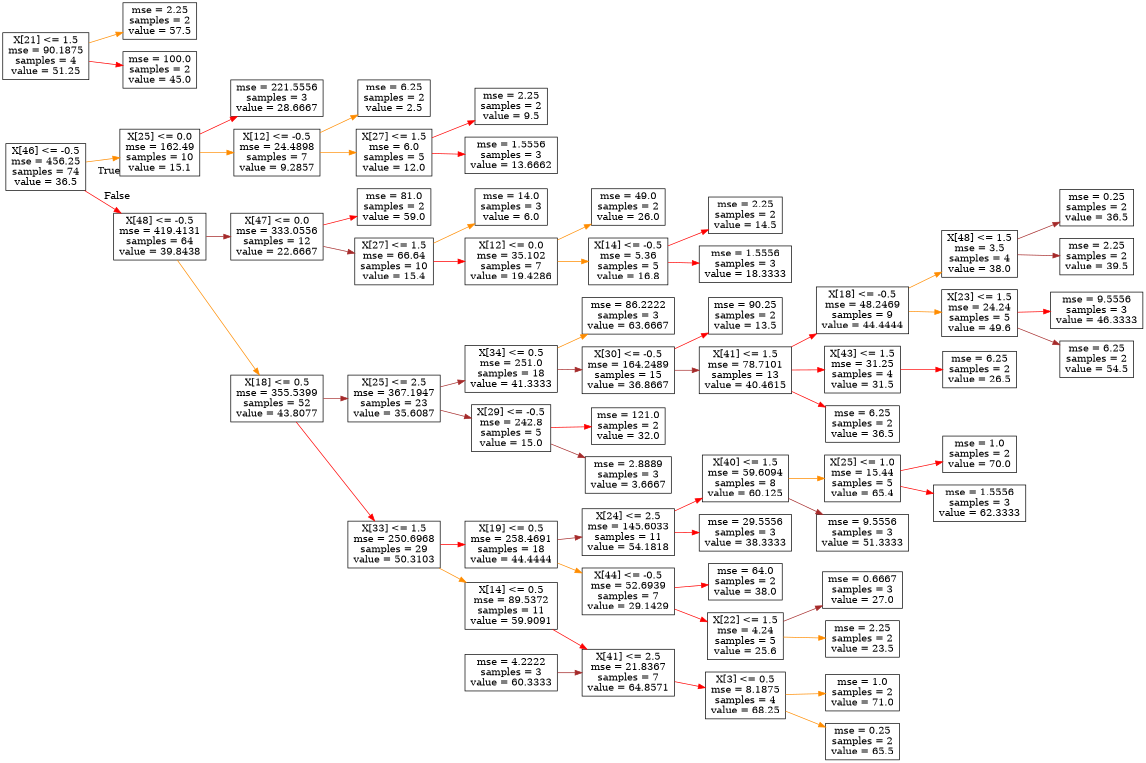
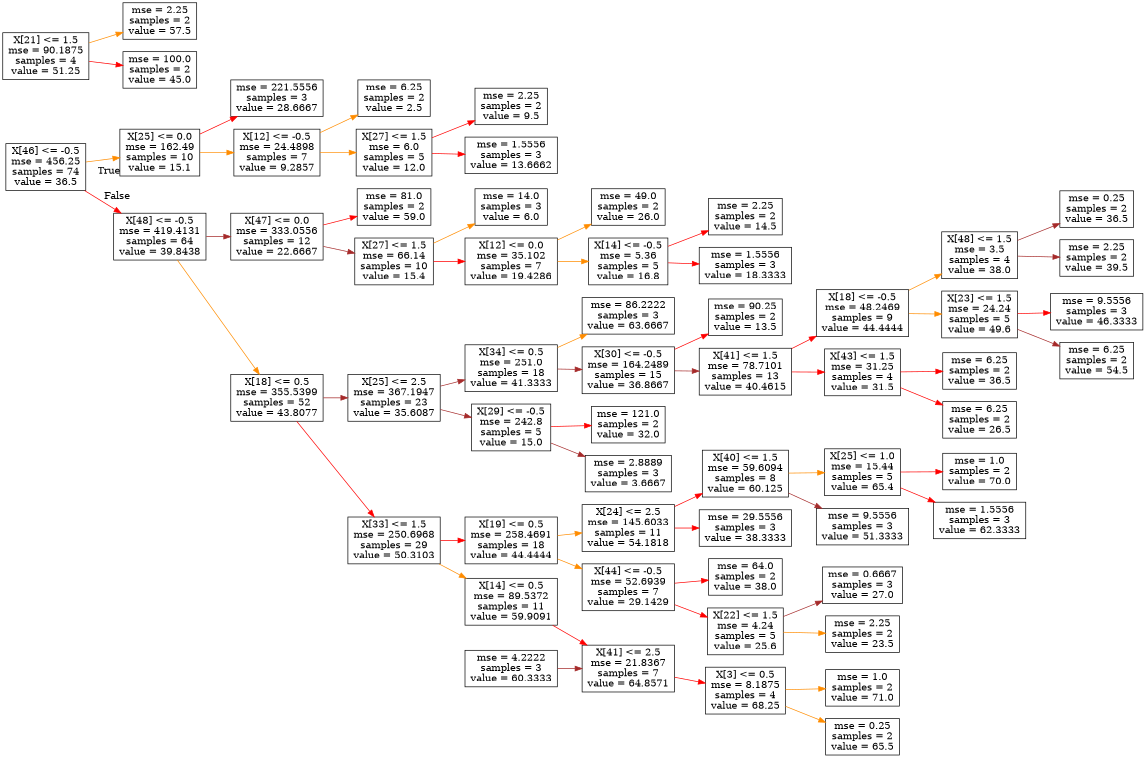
(394, 261) -> (394, 261)
(805, 398) -> (918, 372)
(566, 539) -> (566, 535)
